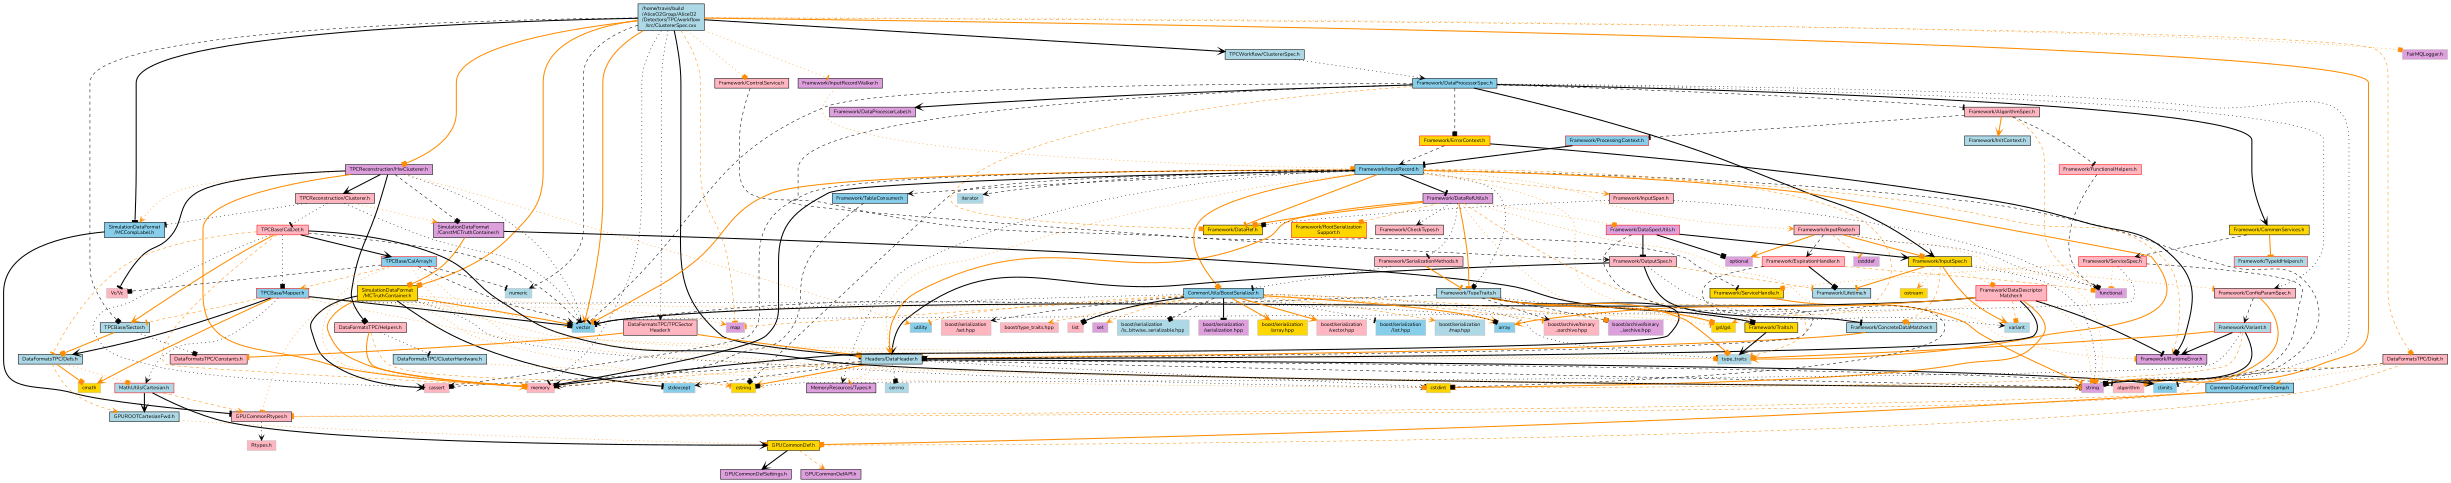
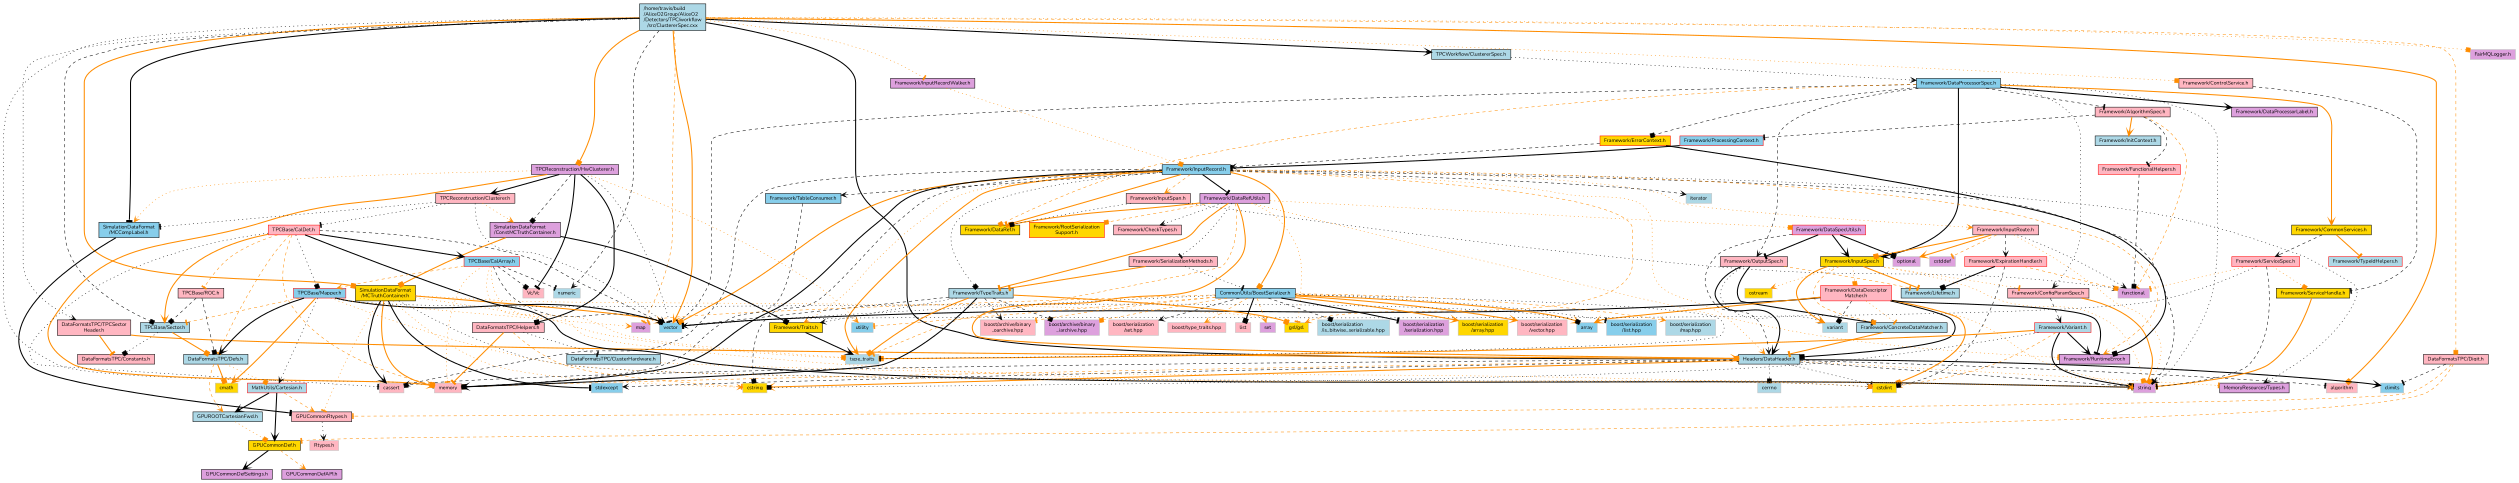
(1918, 98) -> (2220, 95)
(2063, 292) -> (2004, 301)
none -> (201, 293)
(2014, 310) -> (1846, 310)
(2250, 388) -> none
